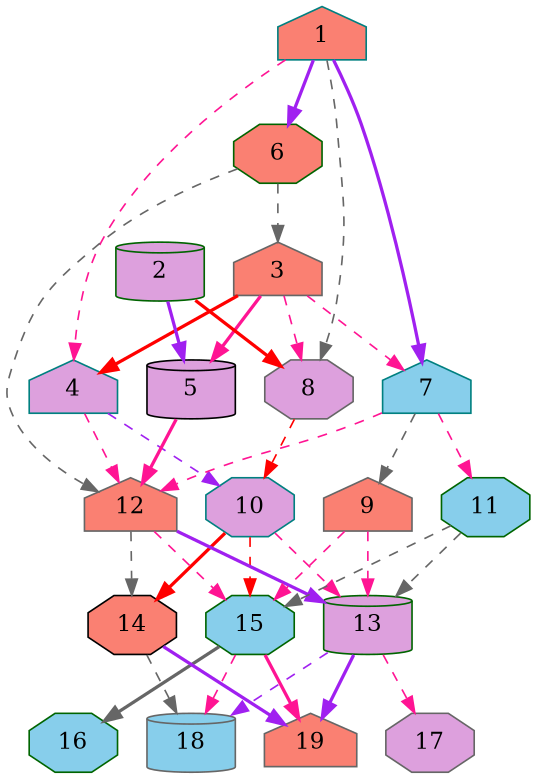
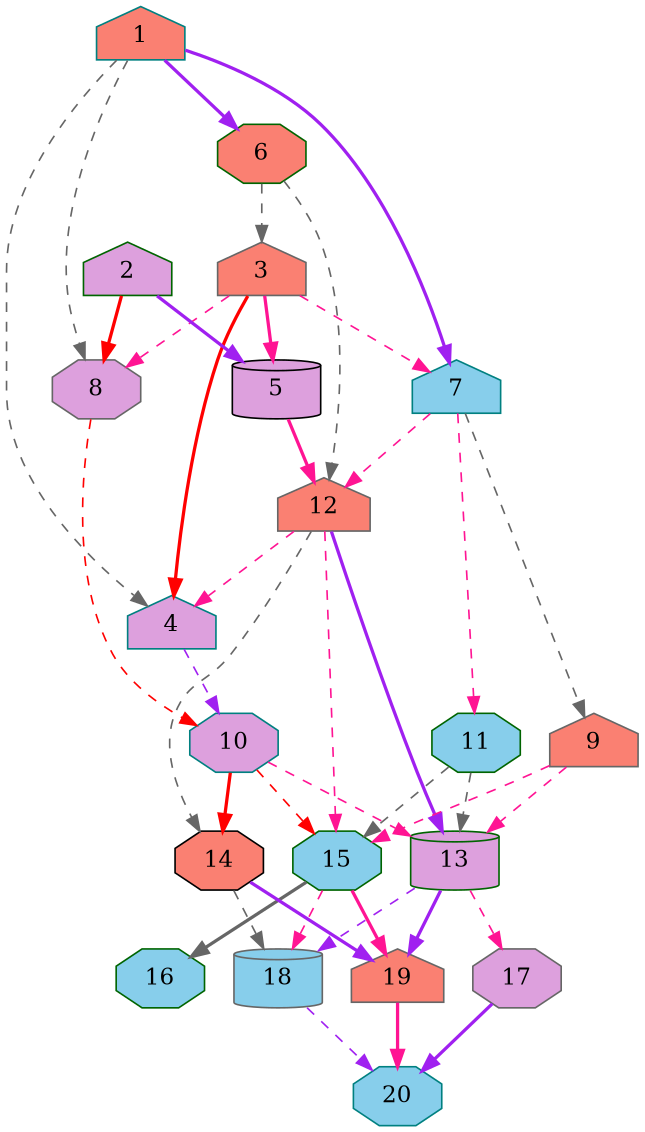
(146, 178) -> (7, 333)
(160, 272) -> (128, 272)
(98, 441) -> (251, 564)
none -> (398, 1096)
